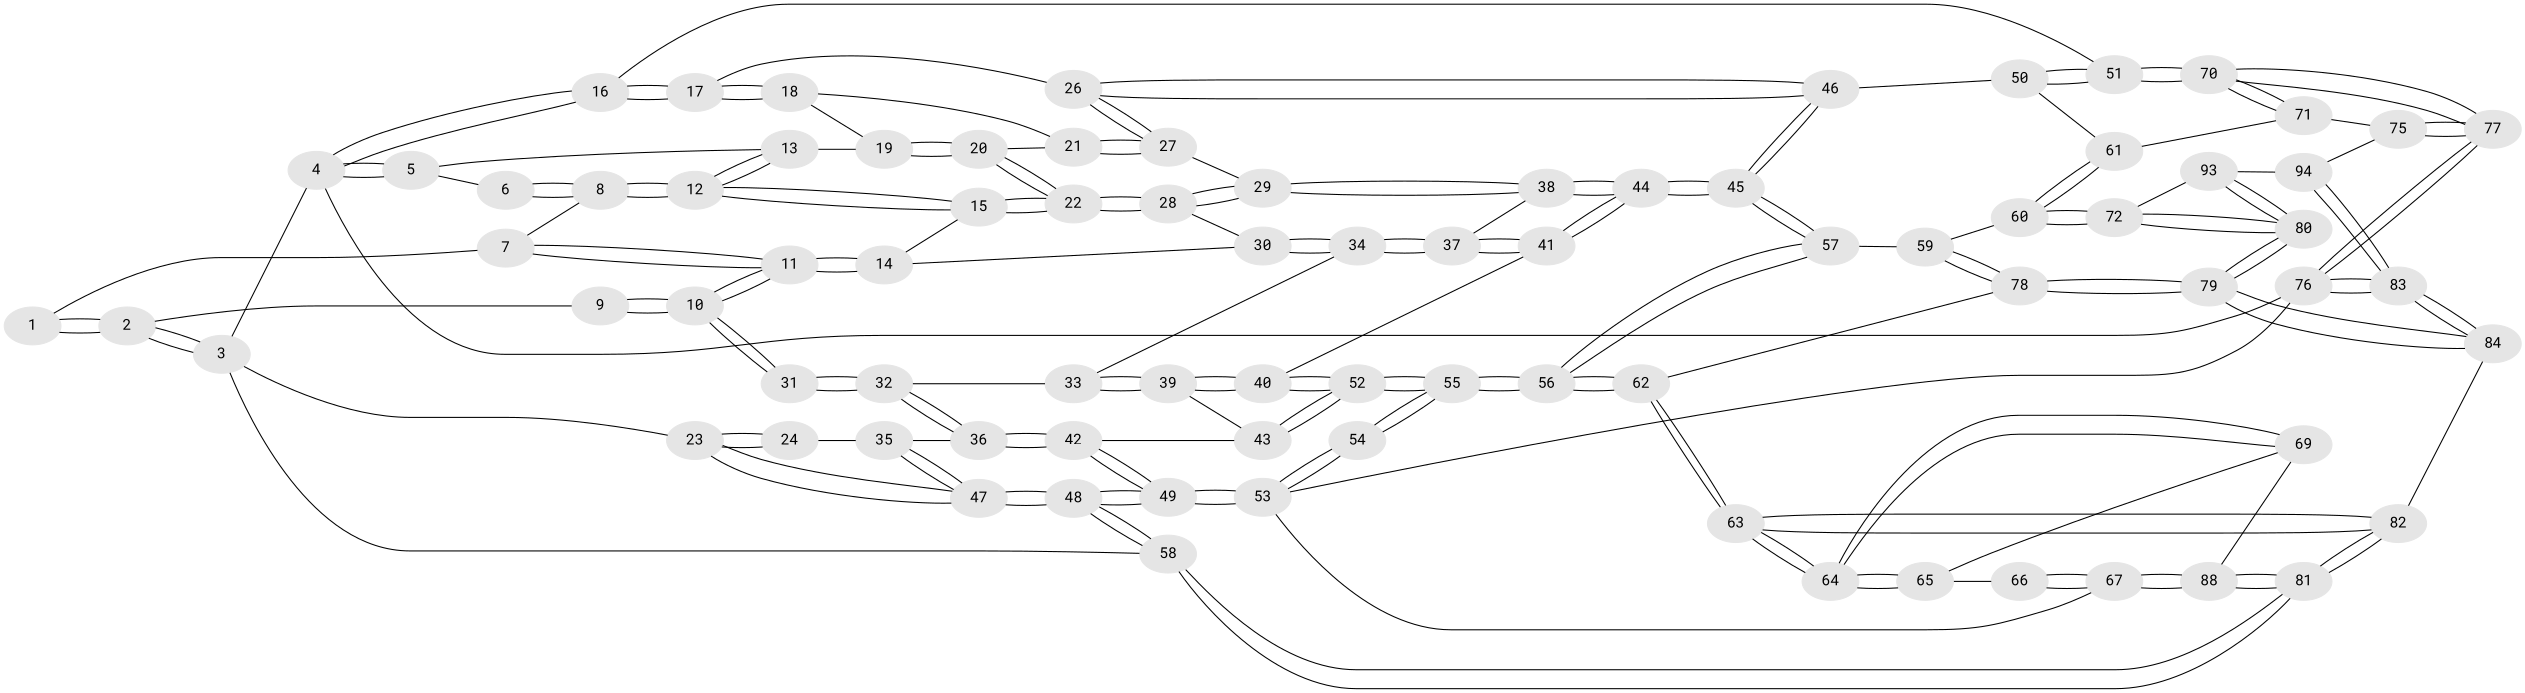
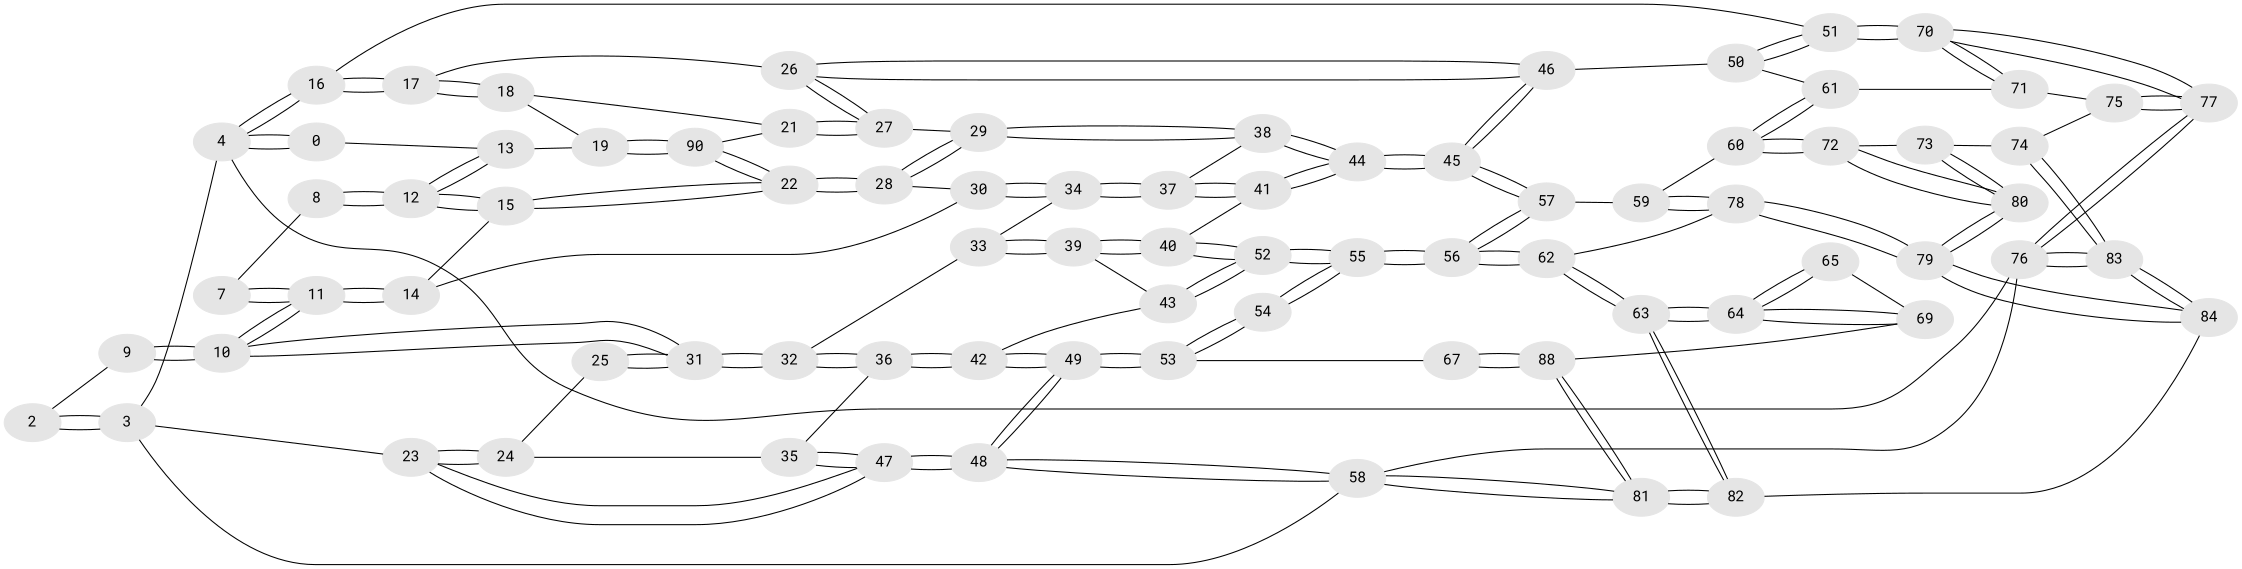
(979, 149) -> (695, 147)
(411, 170) -> (316, 142)
(2209, 171) -> (1925, 145)
(2304, 172) -> (2020, 146)
(506, 190) -> none
(33, 326) -> none
none -> (600, 362)
(1798, 399) -> (1752, 449)
(2020, 581) -> none
